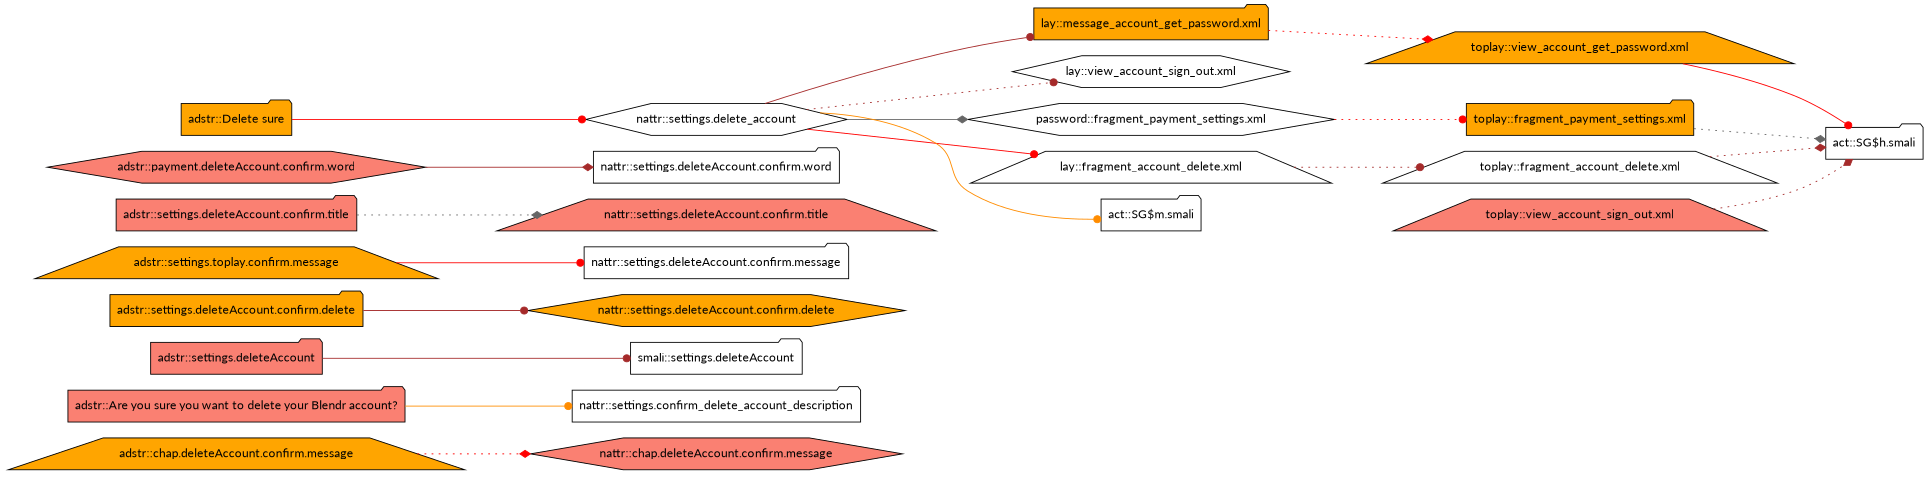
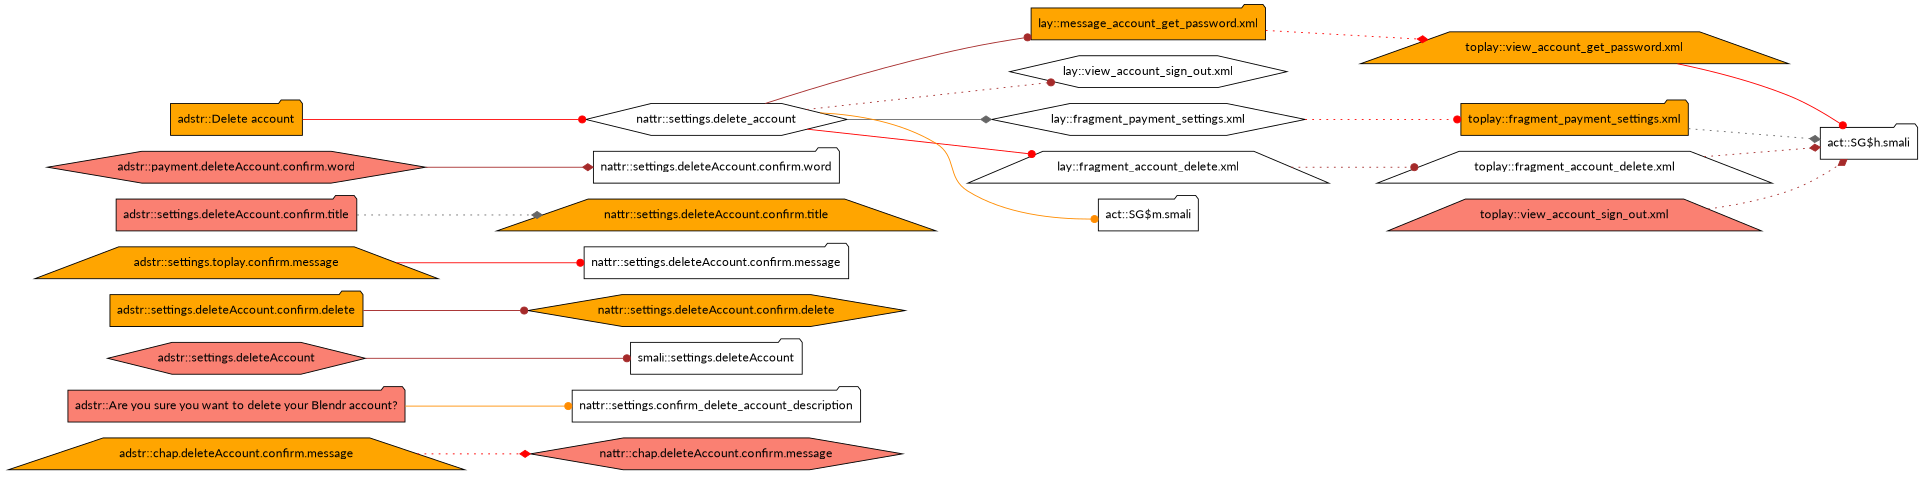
(236, 119) -> (236, 119)
(1151, 119) -> (1148, 119)
(716, 215) -> (716, 215)
(236, 358) -> (236, 358)
